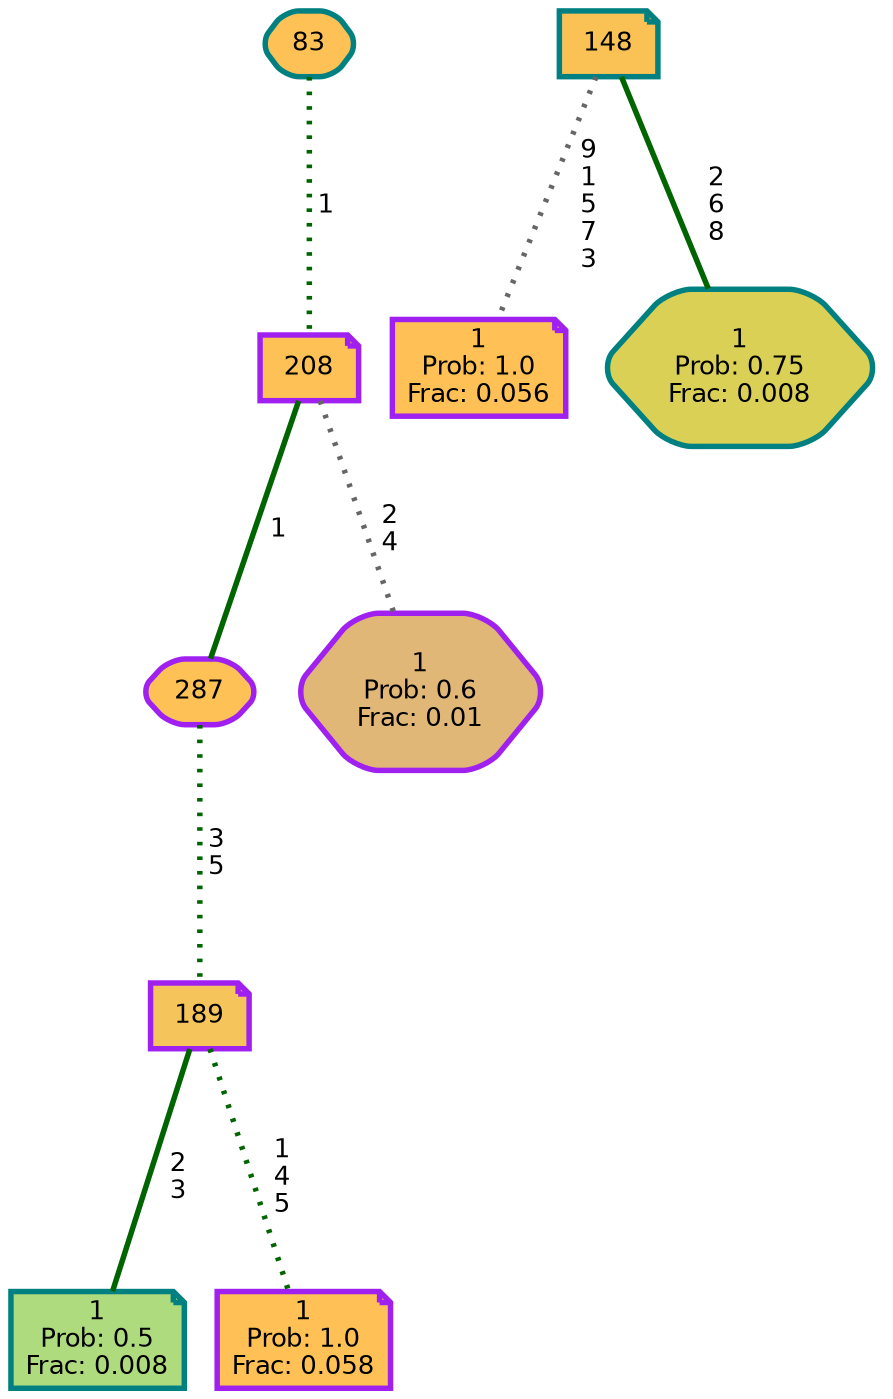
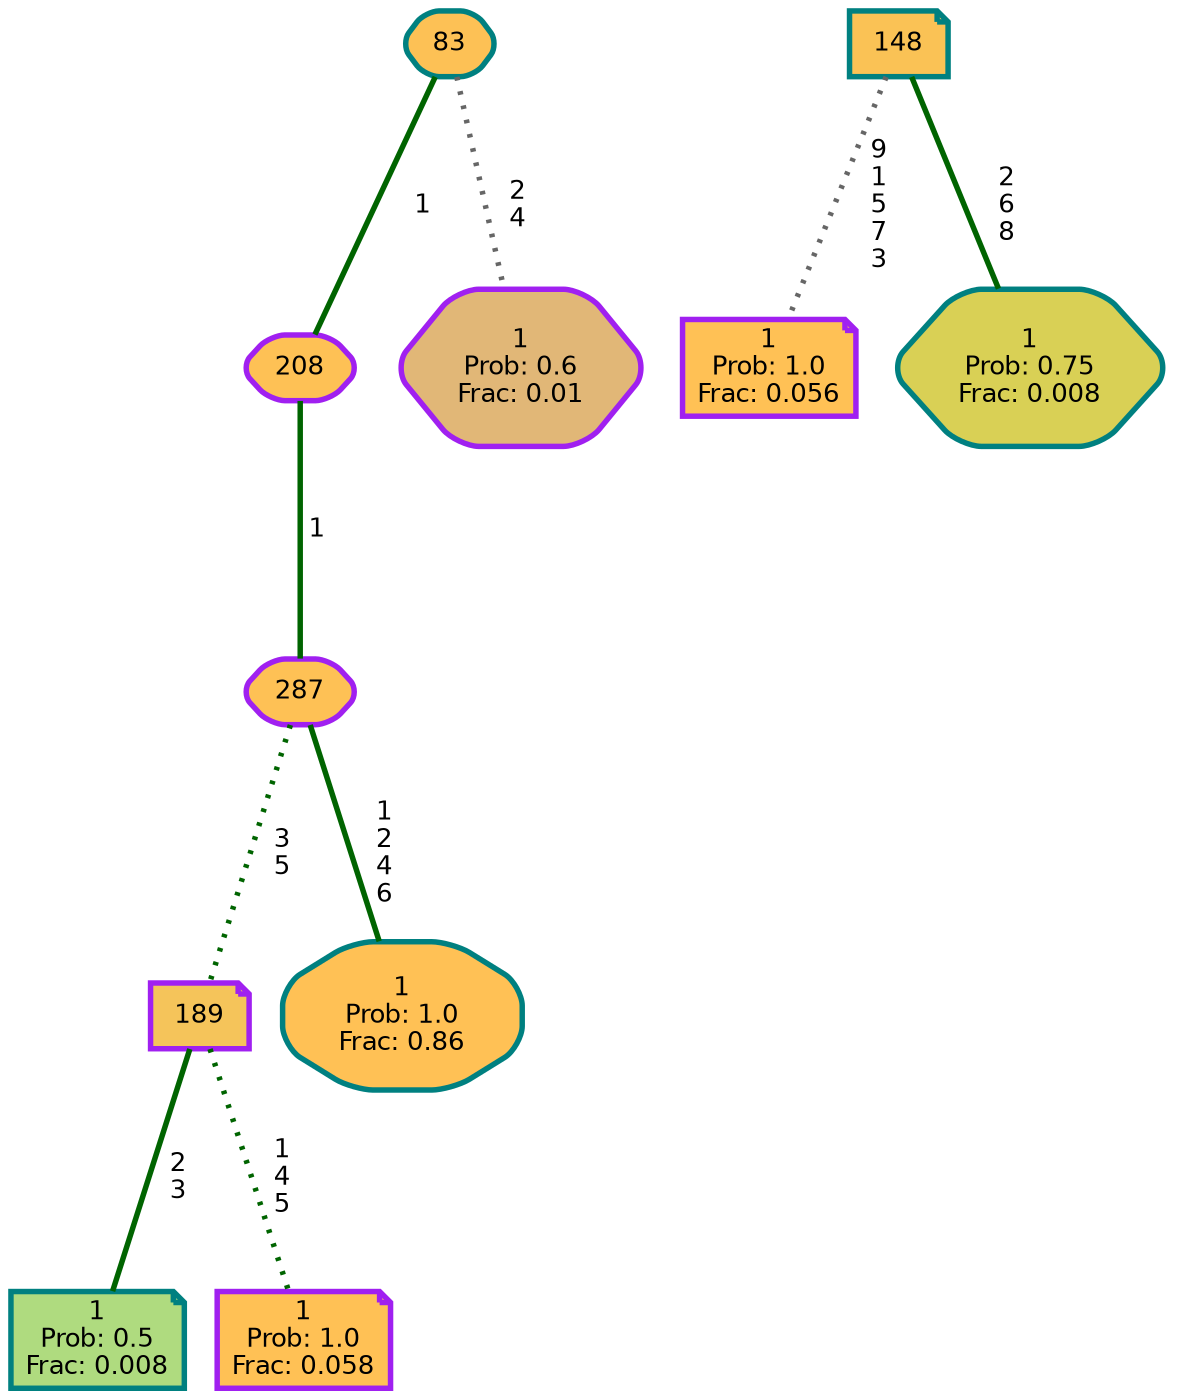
(309, 206) -> (375, 206)
(309, 368) -> (300, 368)
(357, 507) -> (480, 183)
none -> (402, 1016)
